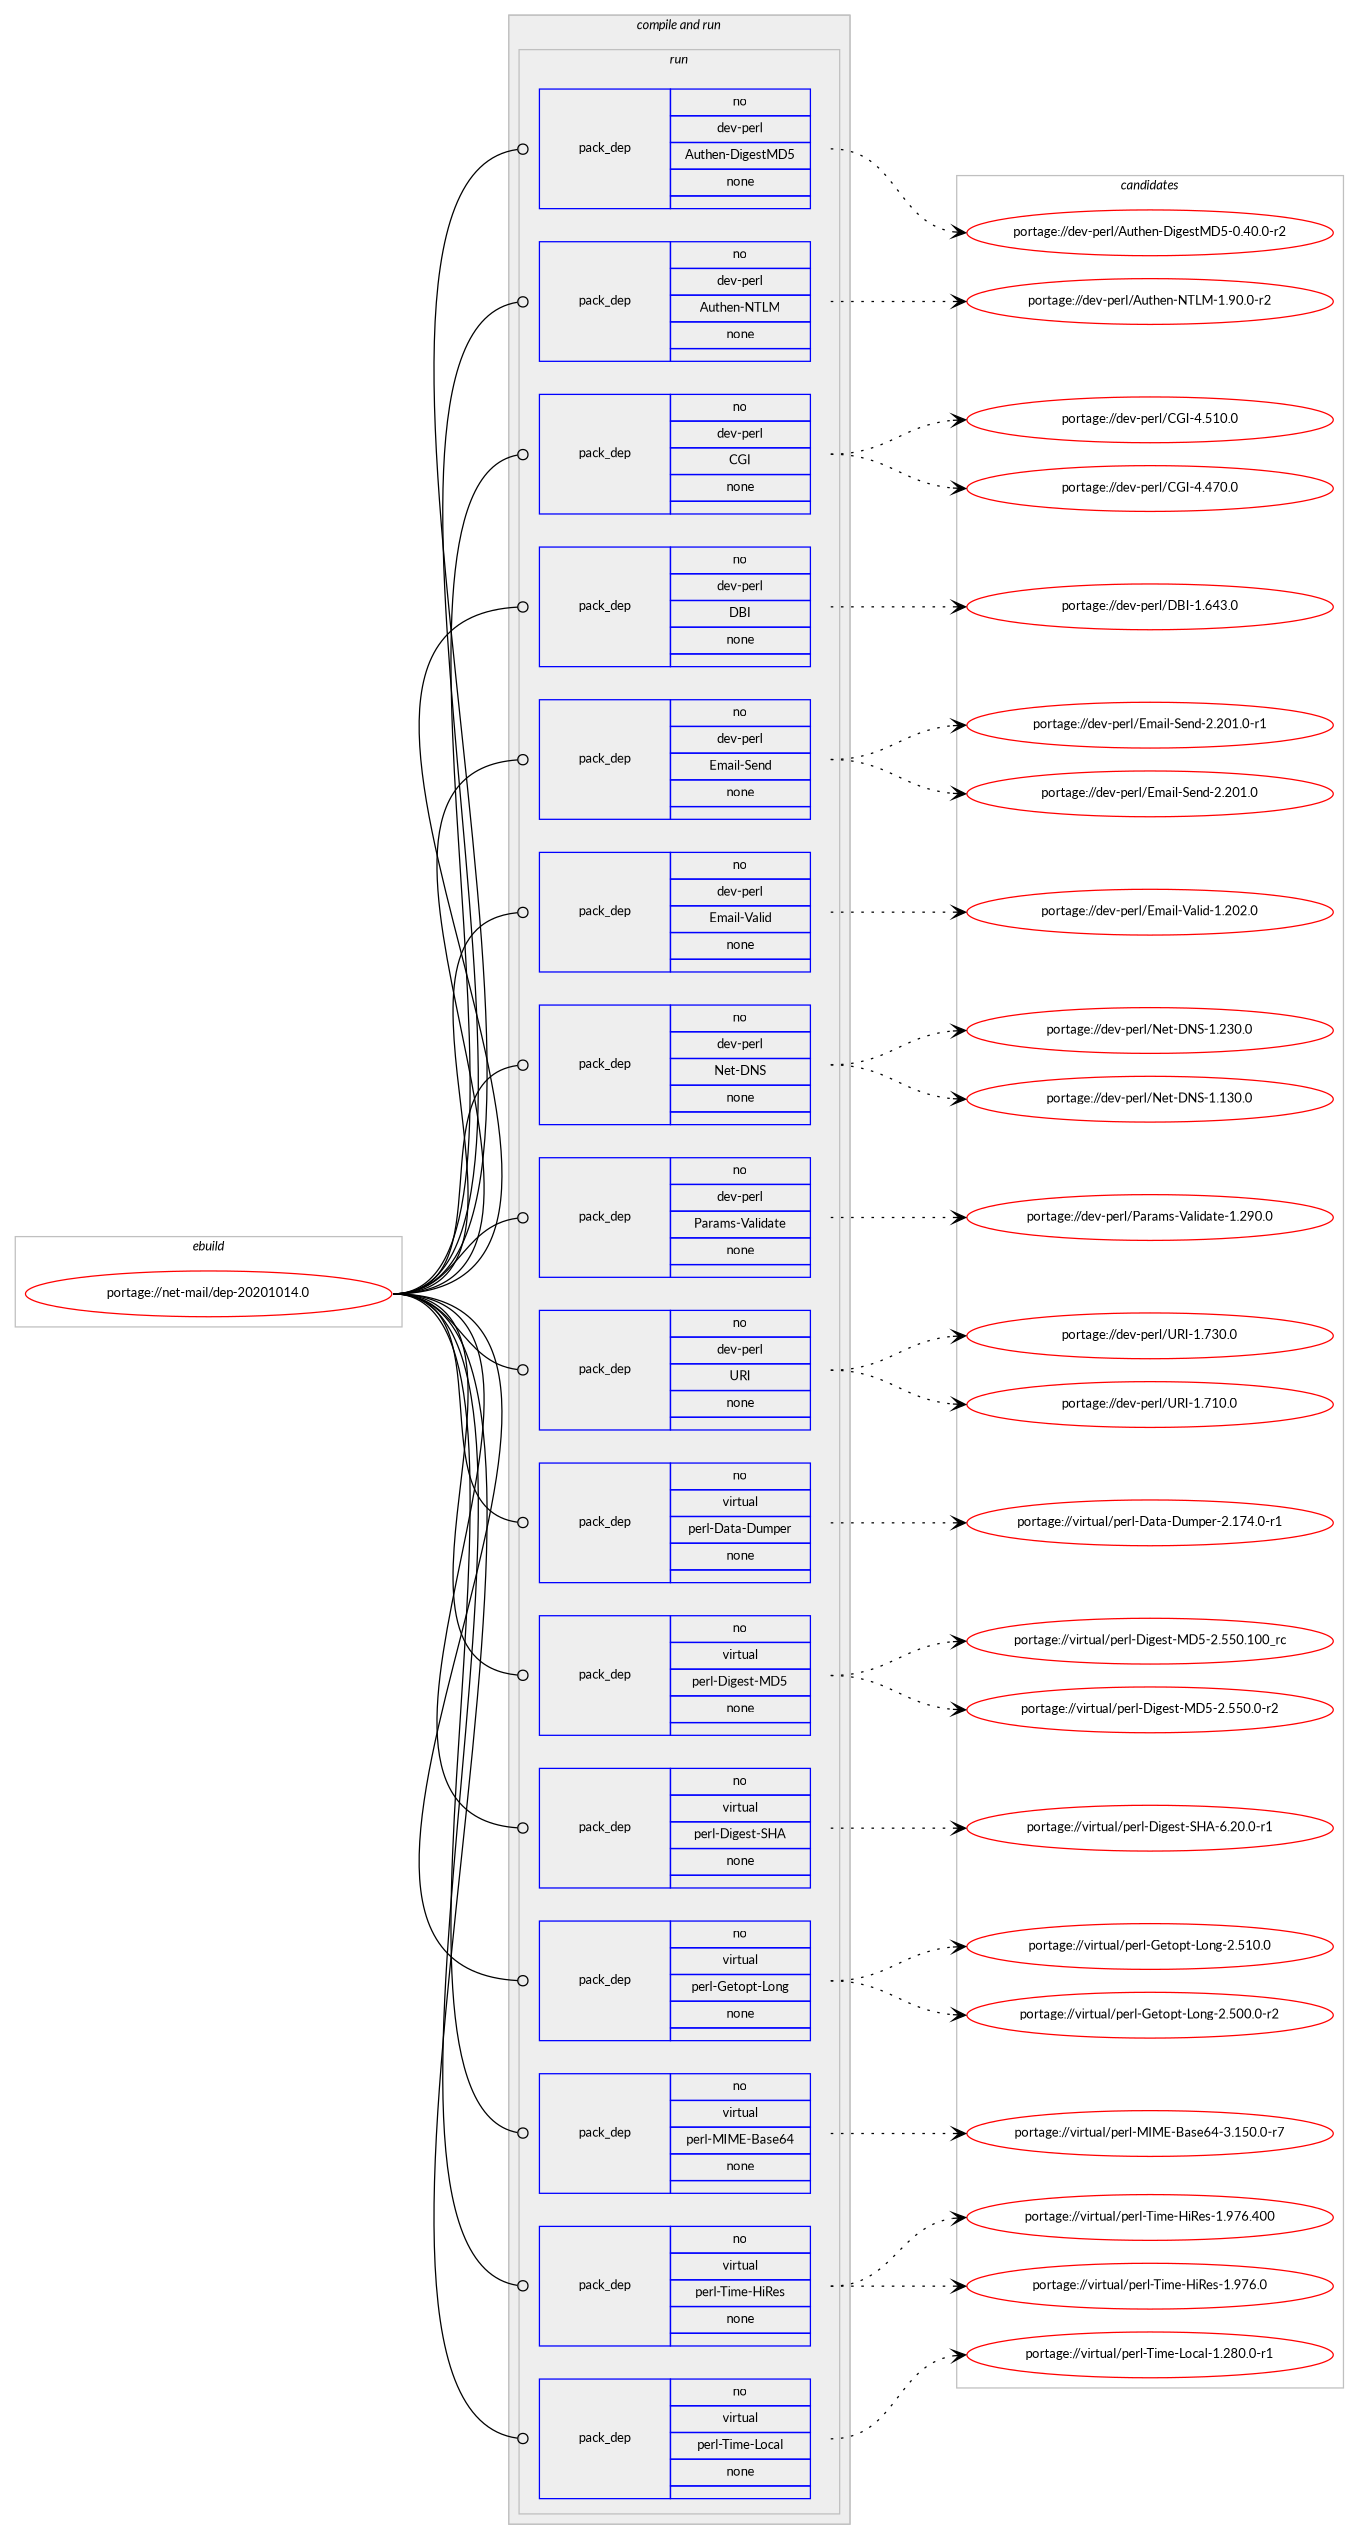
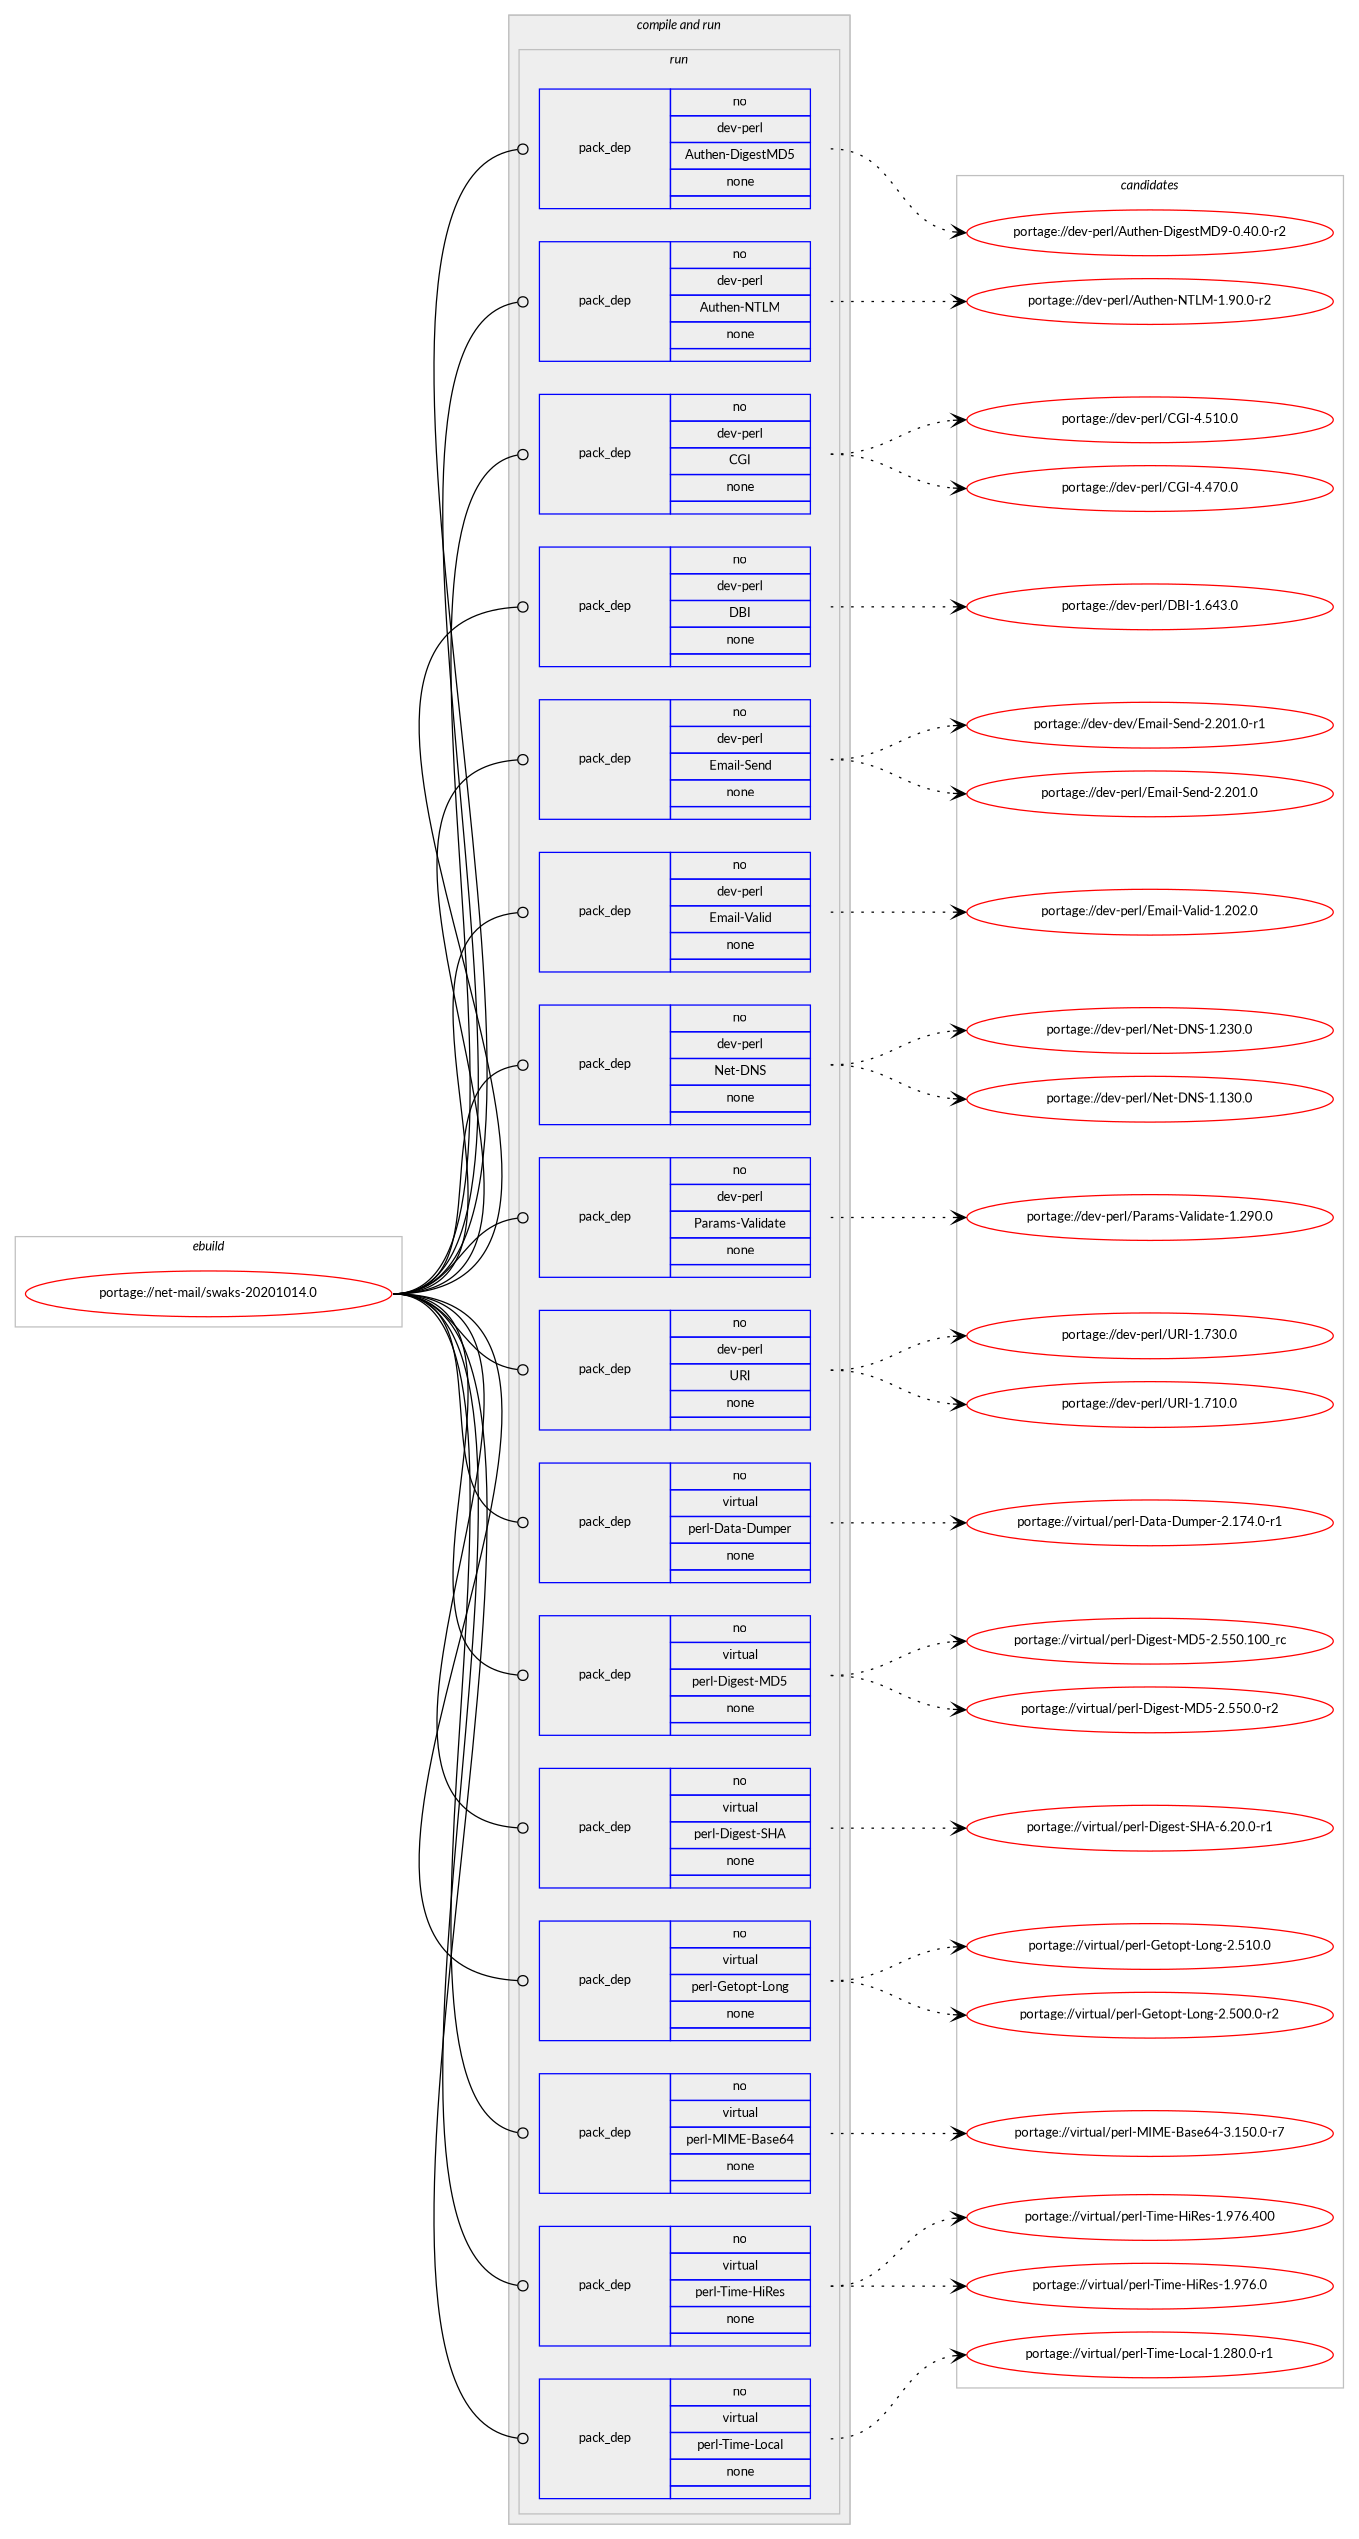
(1150, 233) -> (1150, 233)
(1150, 725) -> (1150, 725)
(209, 1294) -> (209, 1294)
